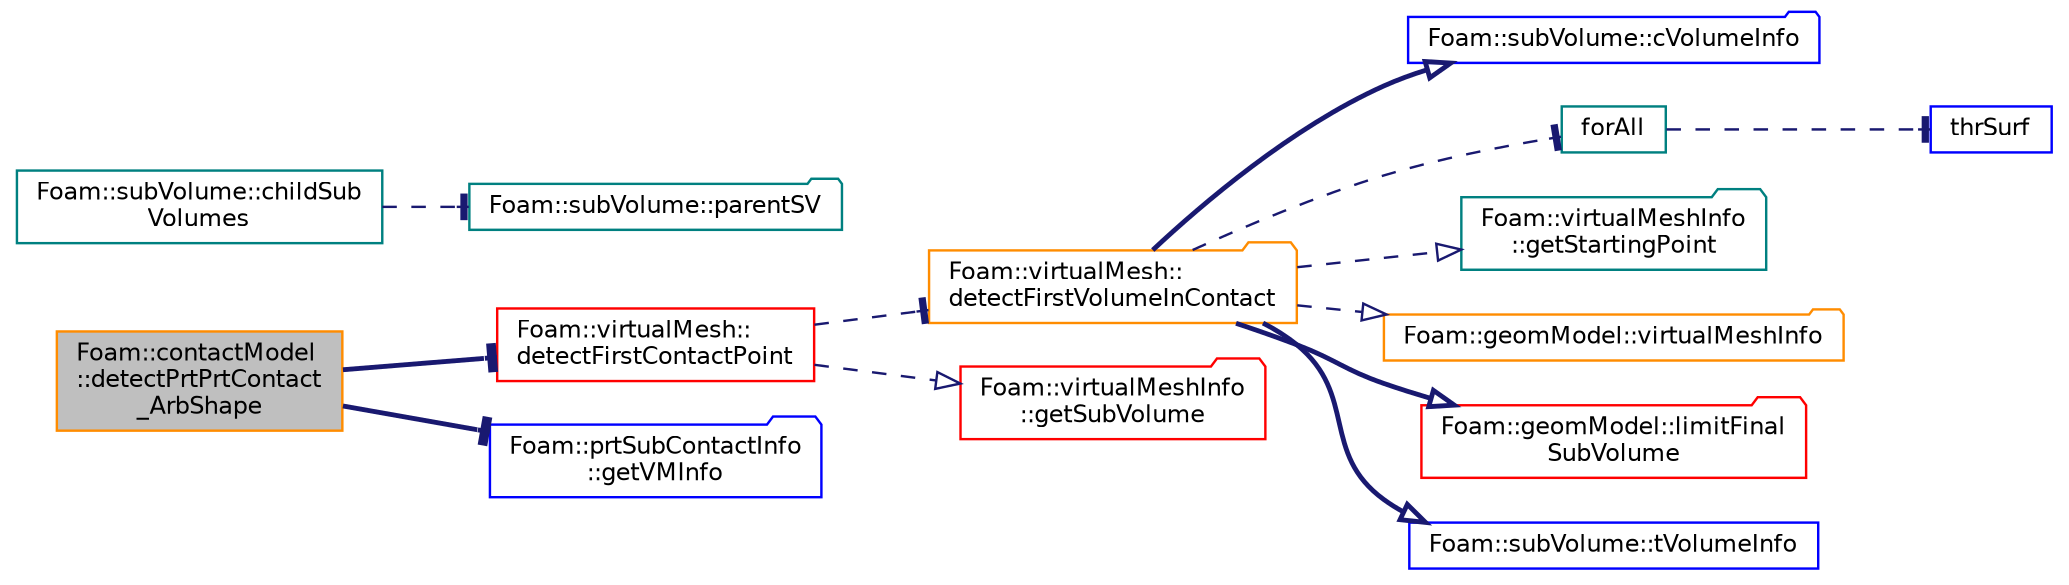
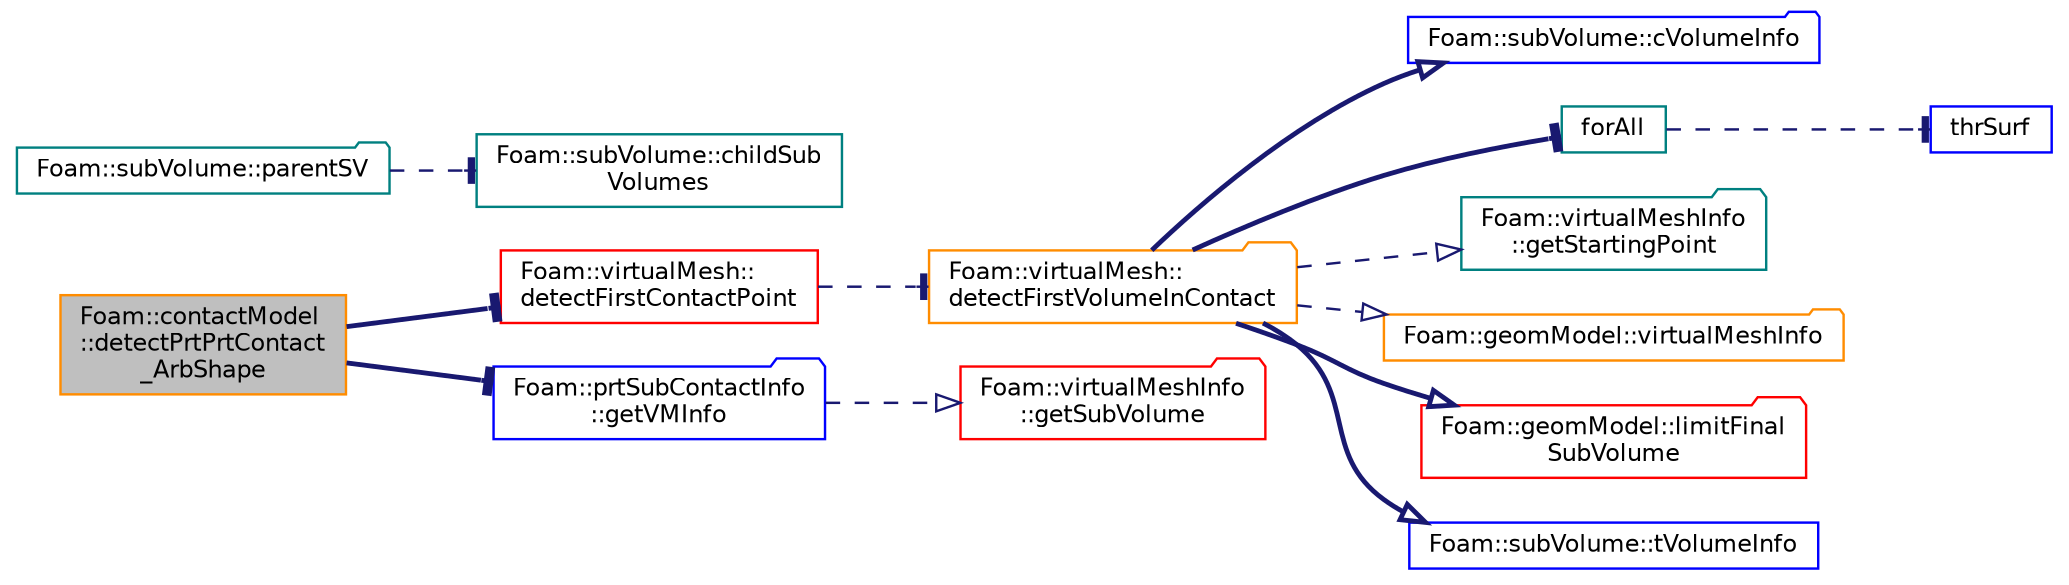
(1366, 181) -> (1366, 181)
(420, 207) -> (427, 171)
(875, 373) -> (881, 403)
